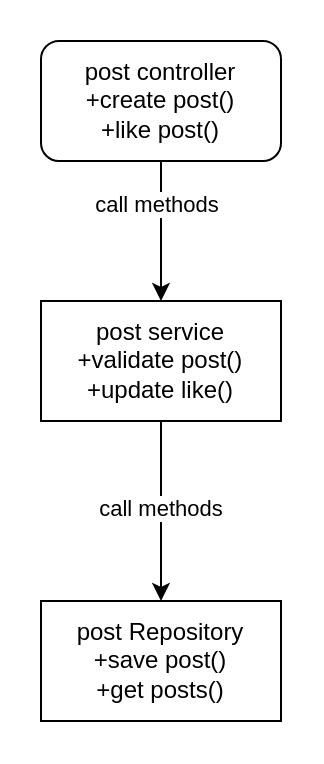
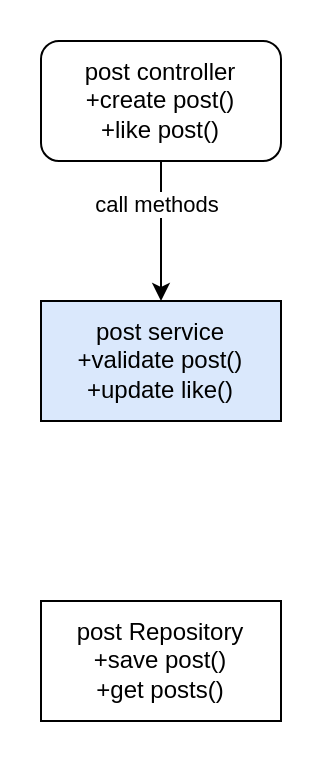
(161, 361) -> (161, 361)
(161, 504) -> none
